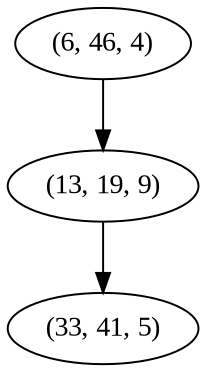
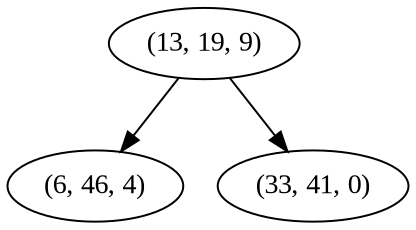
(103, 105) -> (156, 107)
(103, 329) -> (313, 186)
